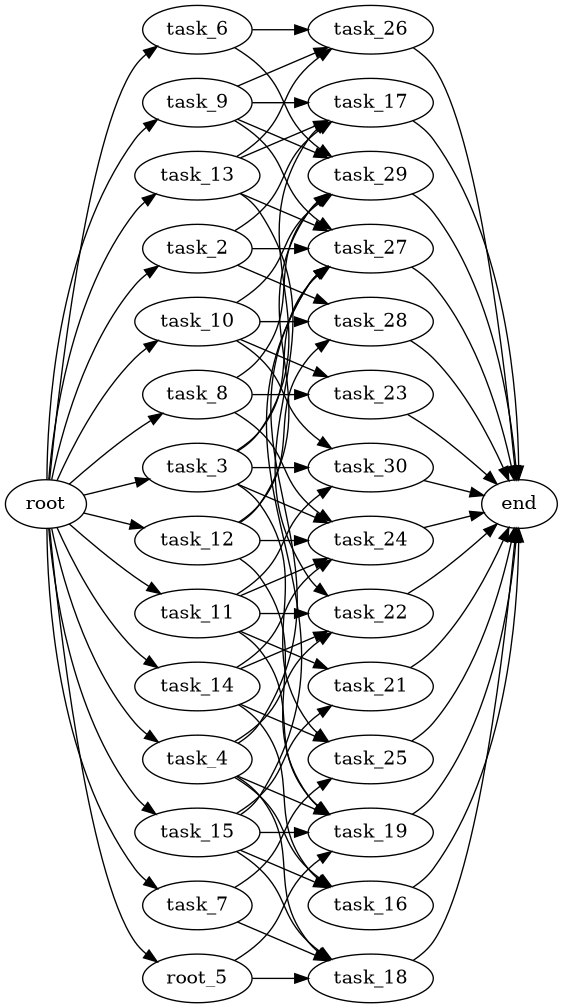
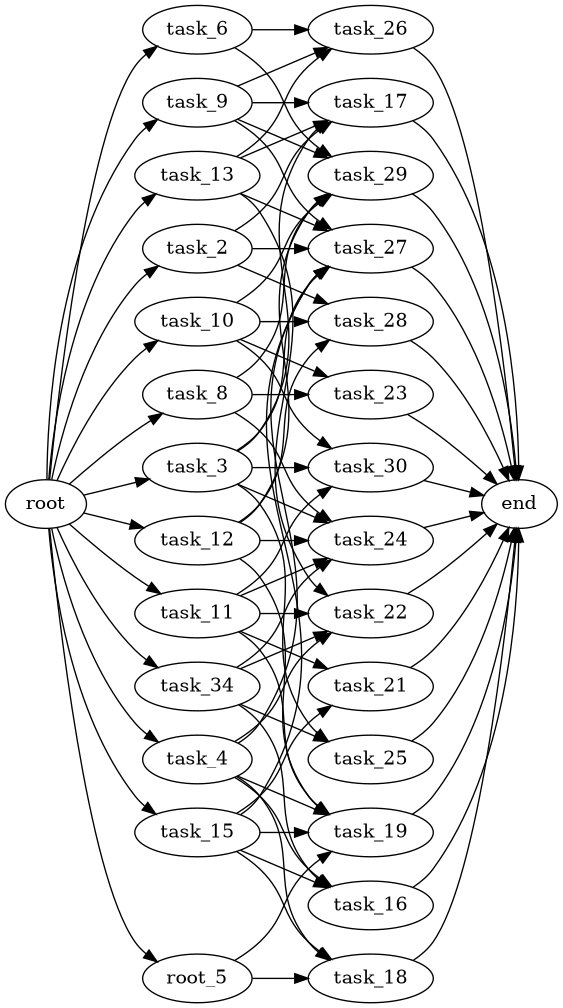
(197, 687) -> (197, 687)
(197, 905) -> none
